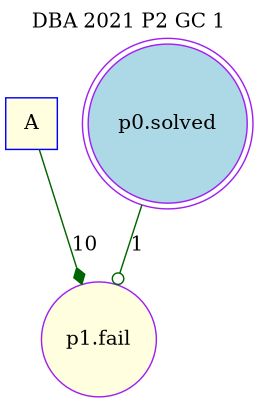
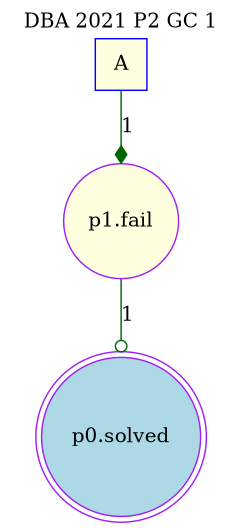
(131, 239) -> (121, 310)
(85, 245) -> (128, 127)
